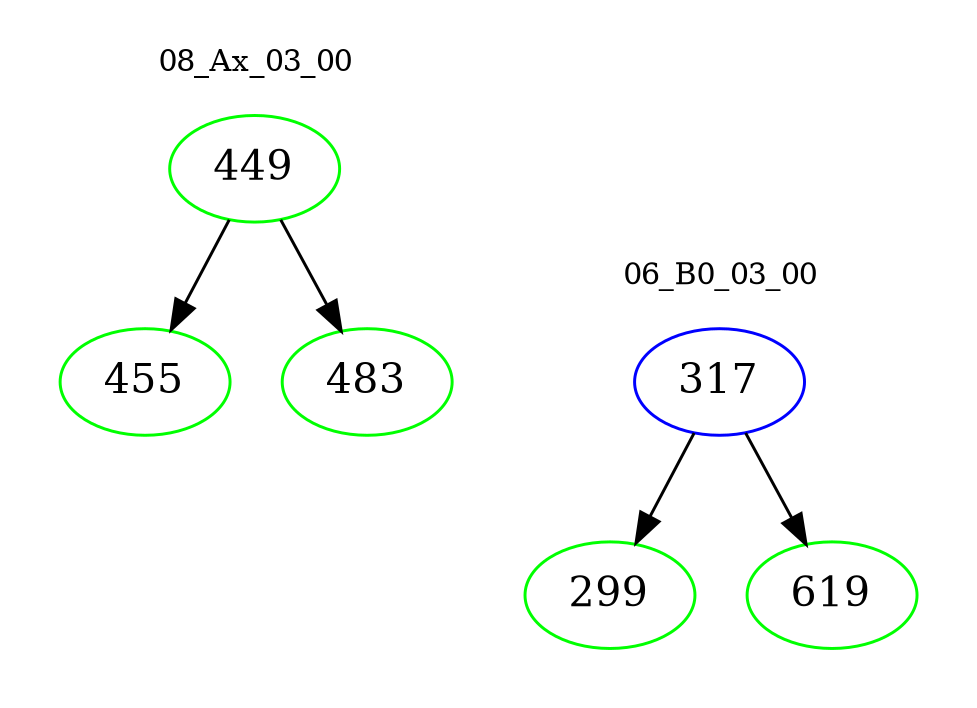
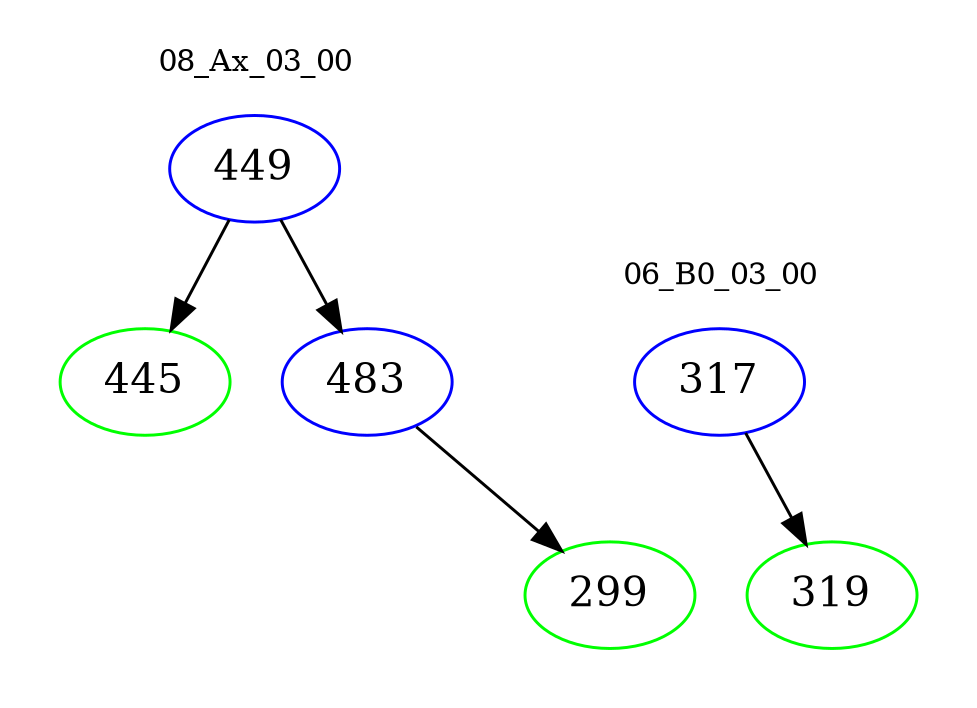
(255, 169) -> (255, 169)
(145, 382) -> (145, 382)
(367, 382) -> (367, 382)
(672, 475) -> (477, 479)
(832, 595) -> (832, 595)
